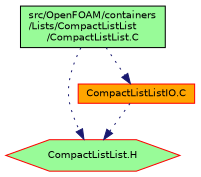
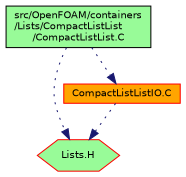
(93, 155) -> (78, 155)
